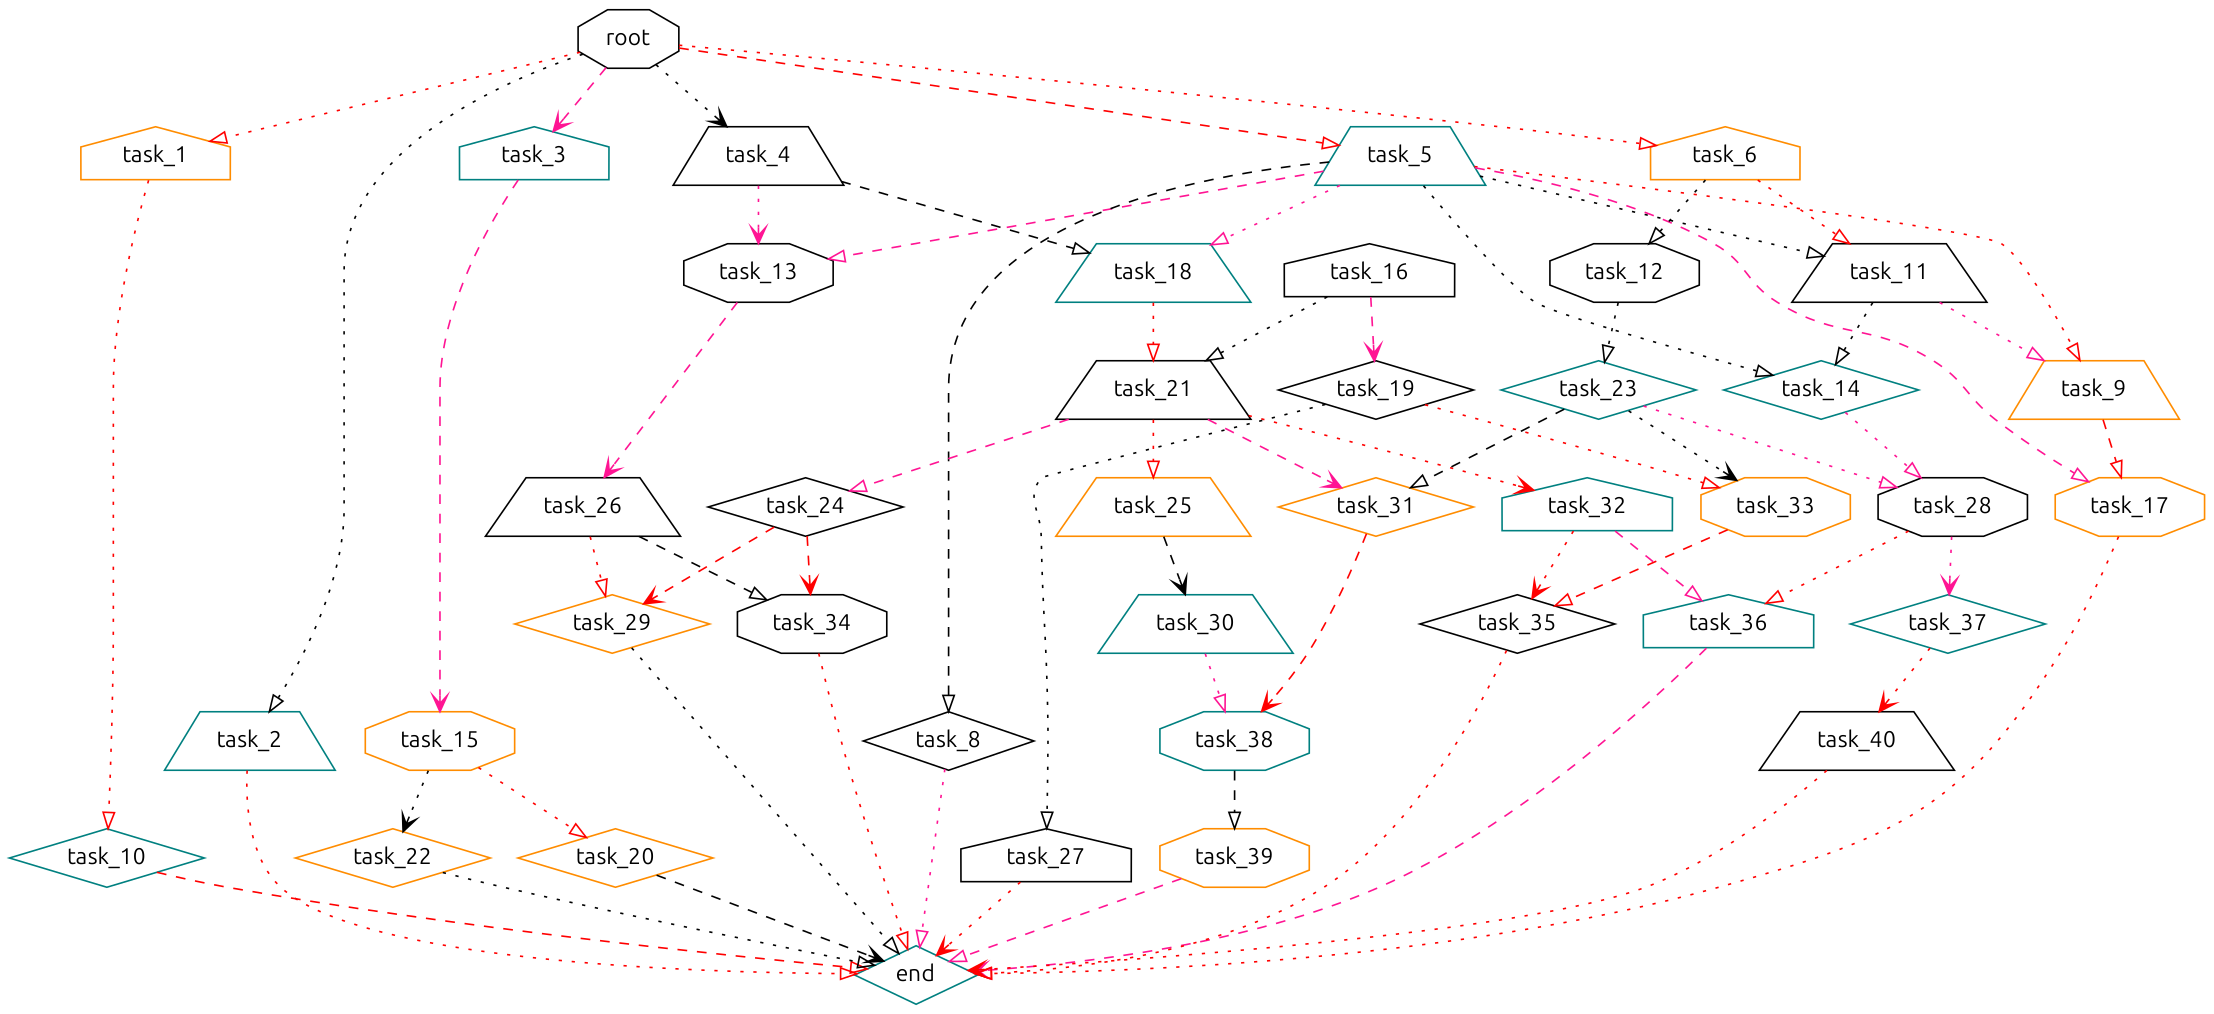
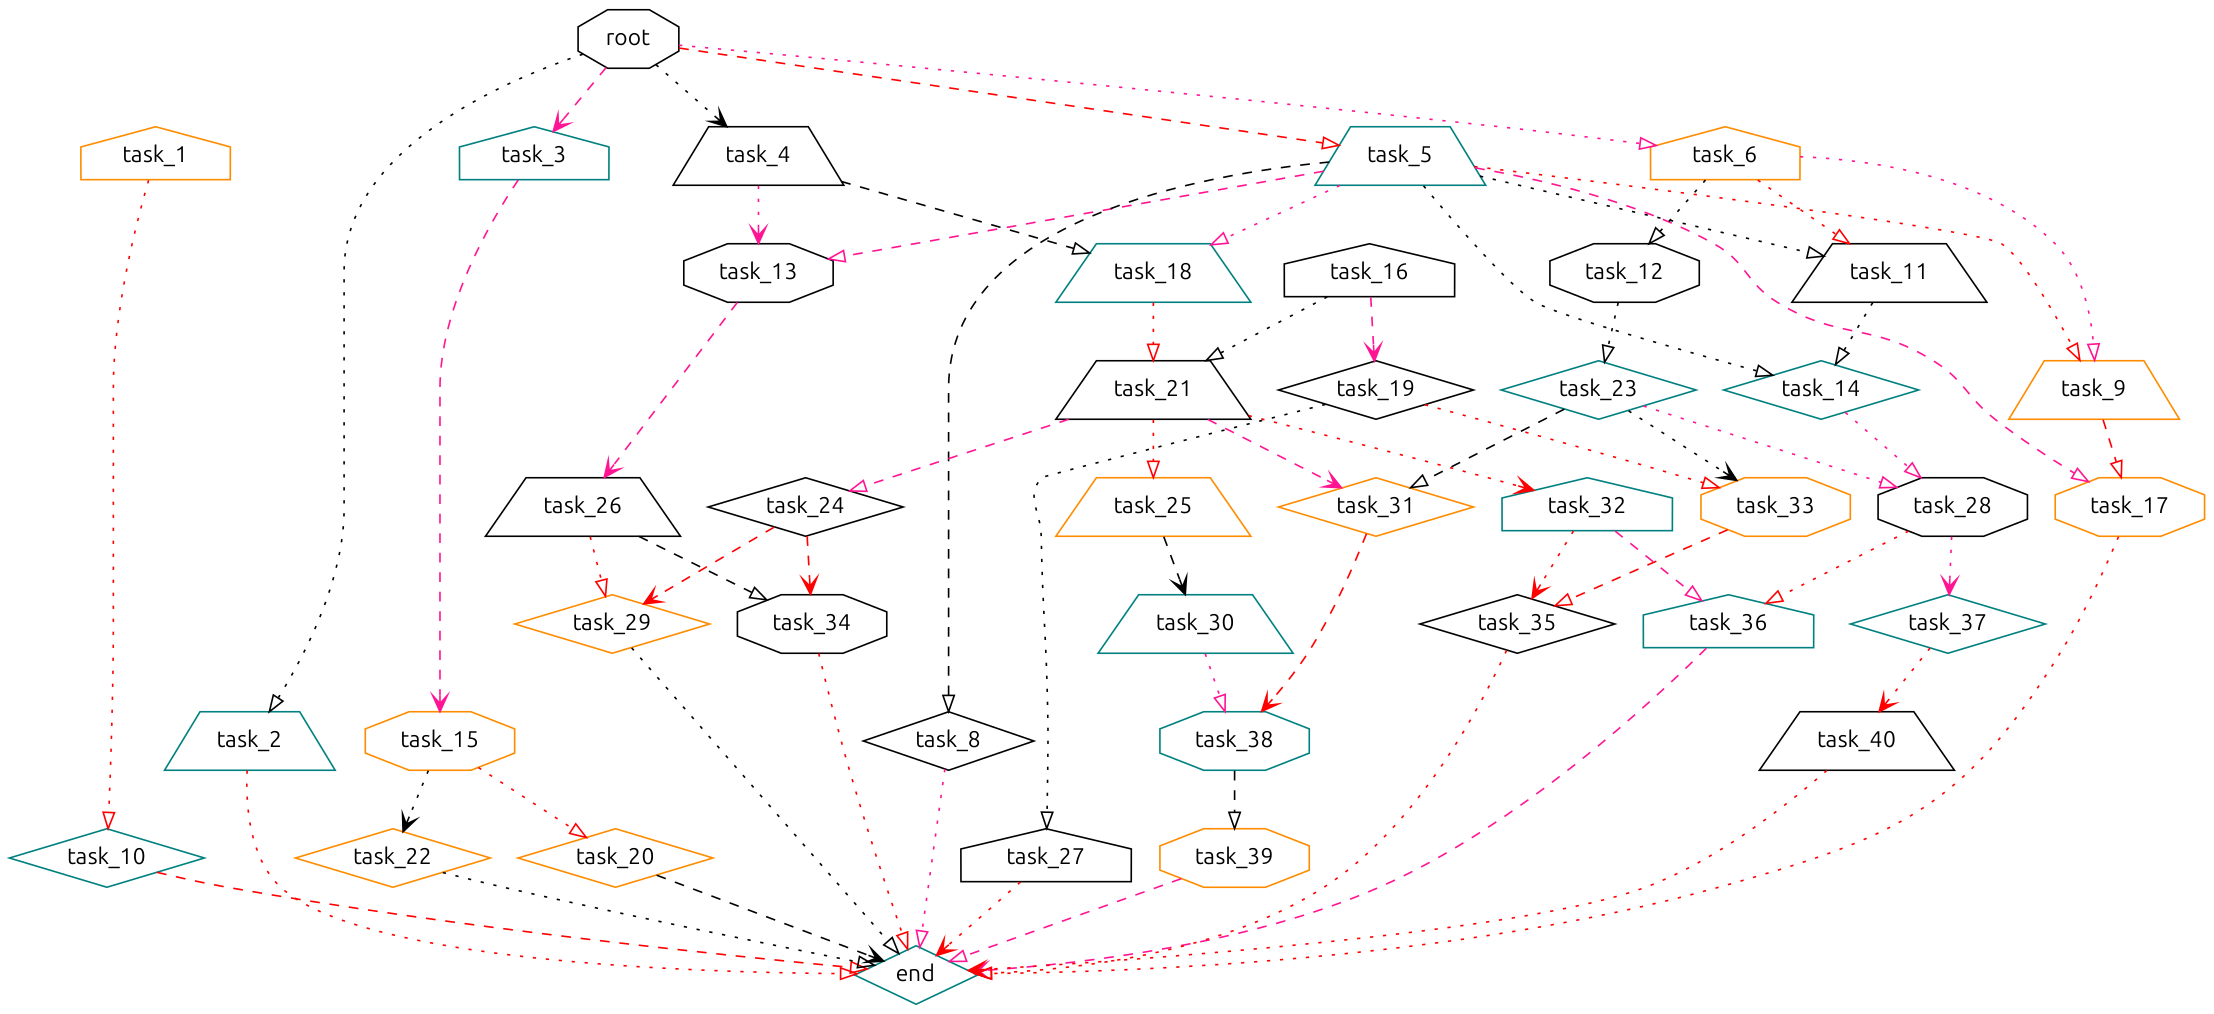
(1160, 91) -> (1160, 91)
(403, 95) -> none
(1984, 327) -> (1987, 198)
